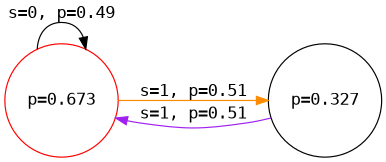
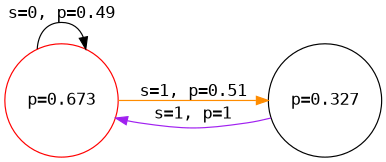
(193, 114) -> (193, 114)
